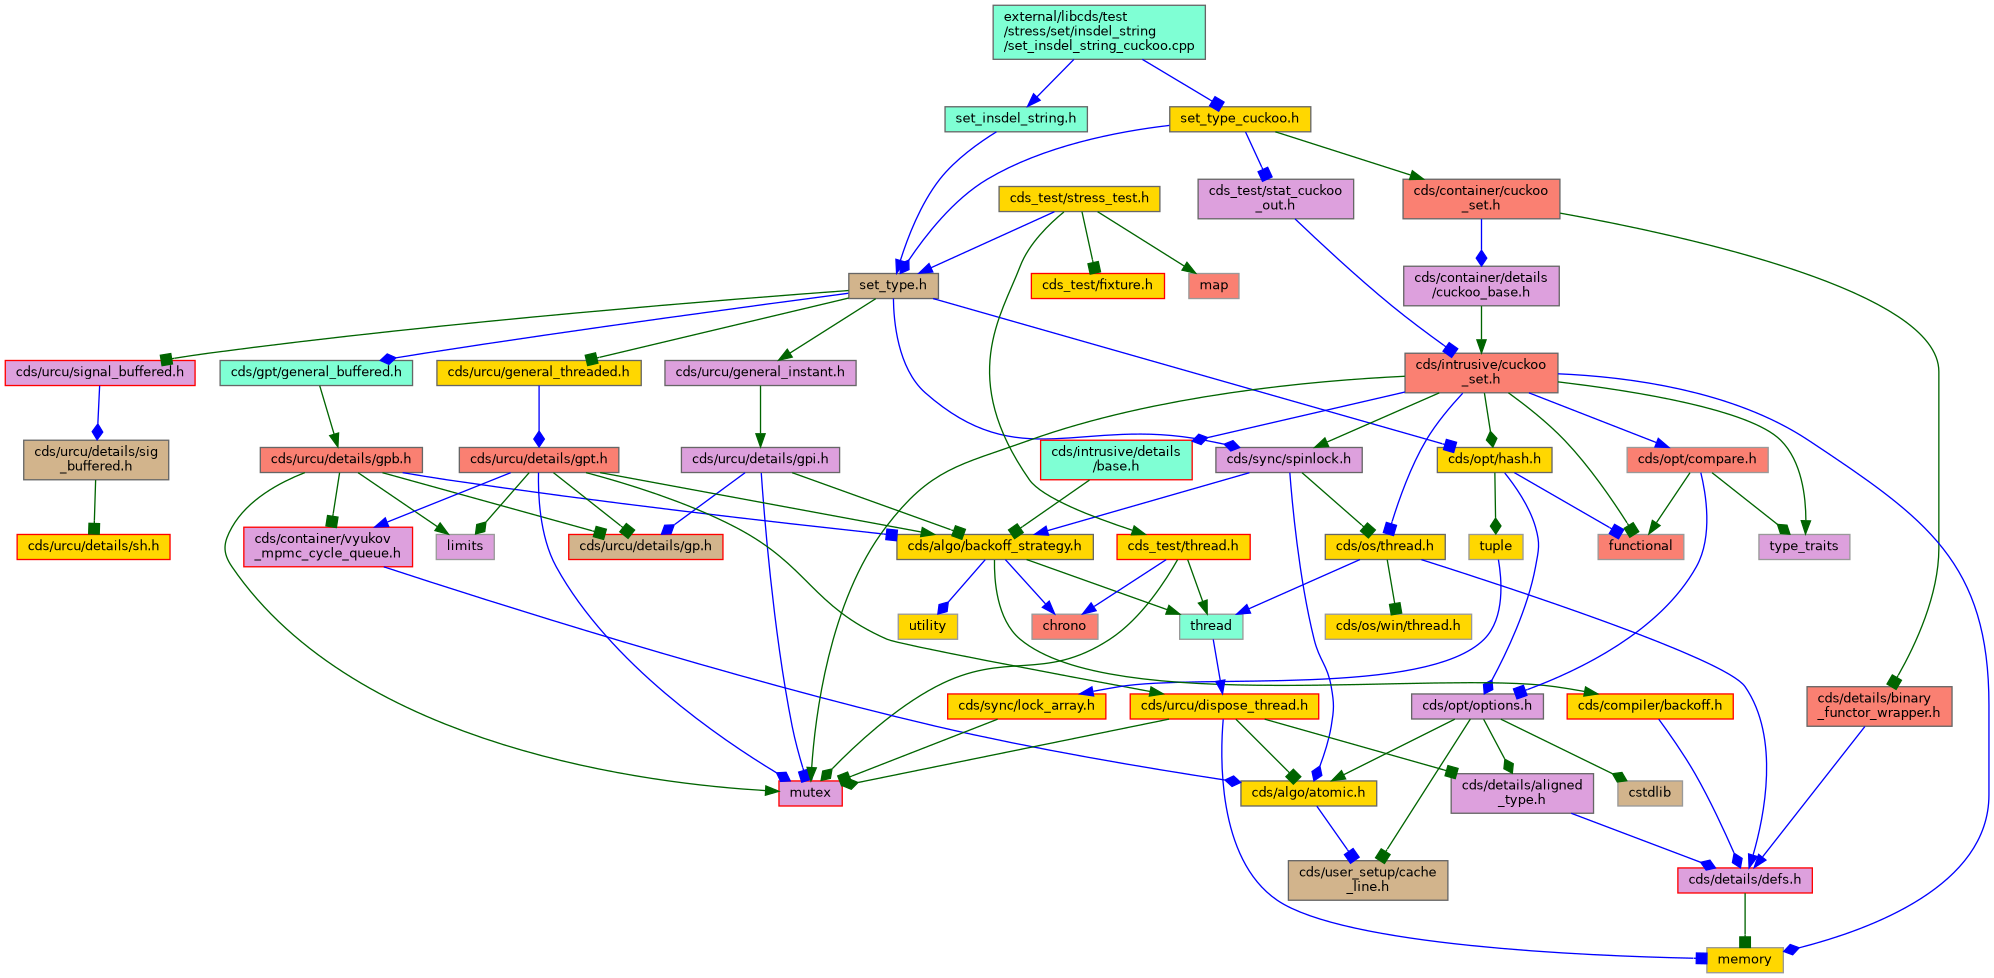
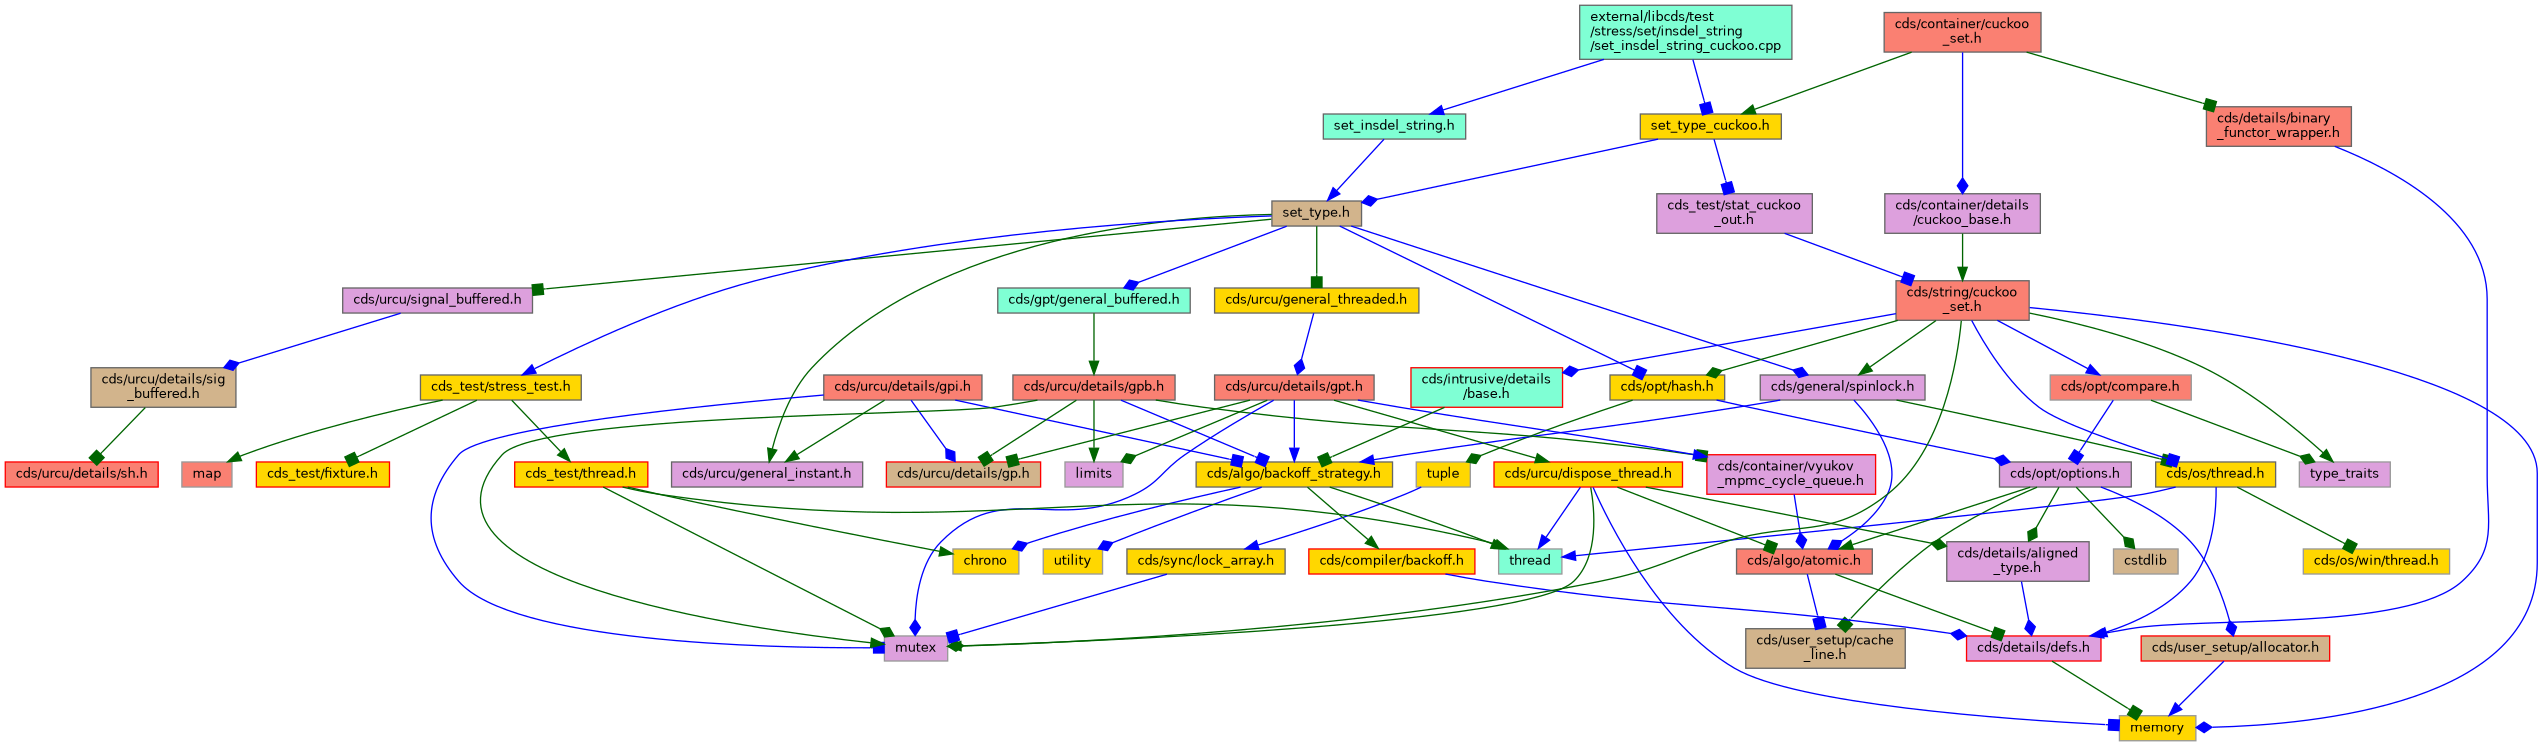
(1343, 153) -> (1833, 81)
(993, 240) -> (988, 238)
(100, 373) -> (438, 301)
(1481, 373) -> (1963, 301)
(761, 409) -> (841, 427)
(761, 460) -> (903, 388)
(1289, 460) -> (1843, 388)
(753, 501) -> (1294, 426)
(871, 501) -> (1085, 428)
(94, 547) -> (82, 474)
(1641, 547) -> none
(1025, 582) -> (1128, 514)
(1130, 583) -> (784, 520)
none -> (1913, 603)
(1065, 627) -> (986, 561)
none -> (2235, 648)
(1217, 660) -> (1563, 512)
(1027, 706) -> (1206, 561)
(1354, 745) -> (1788, 515)
(925, 748) -> (1064, 604)
(811, 793) -> (916, 648)
(1309, 793) -> (1804, 561)
